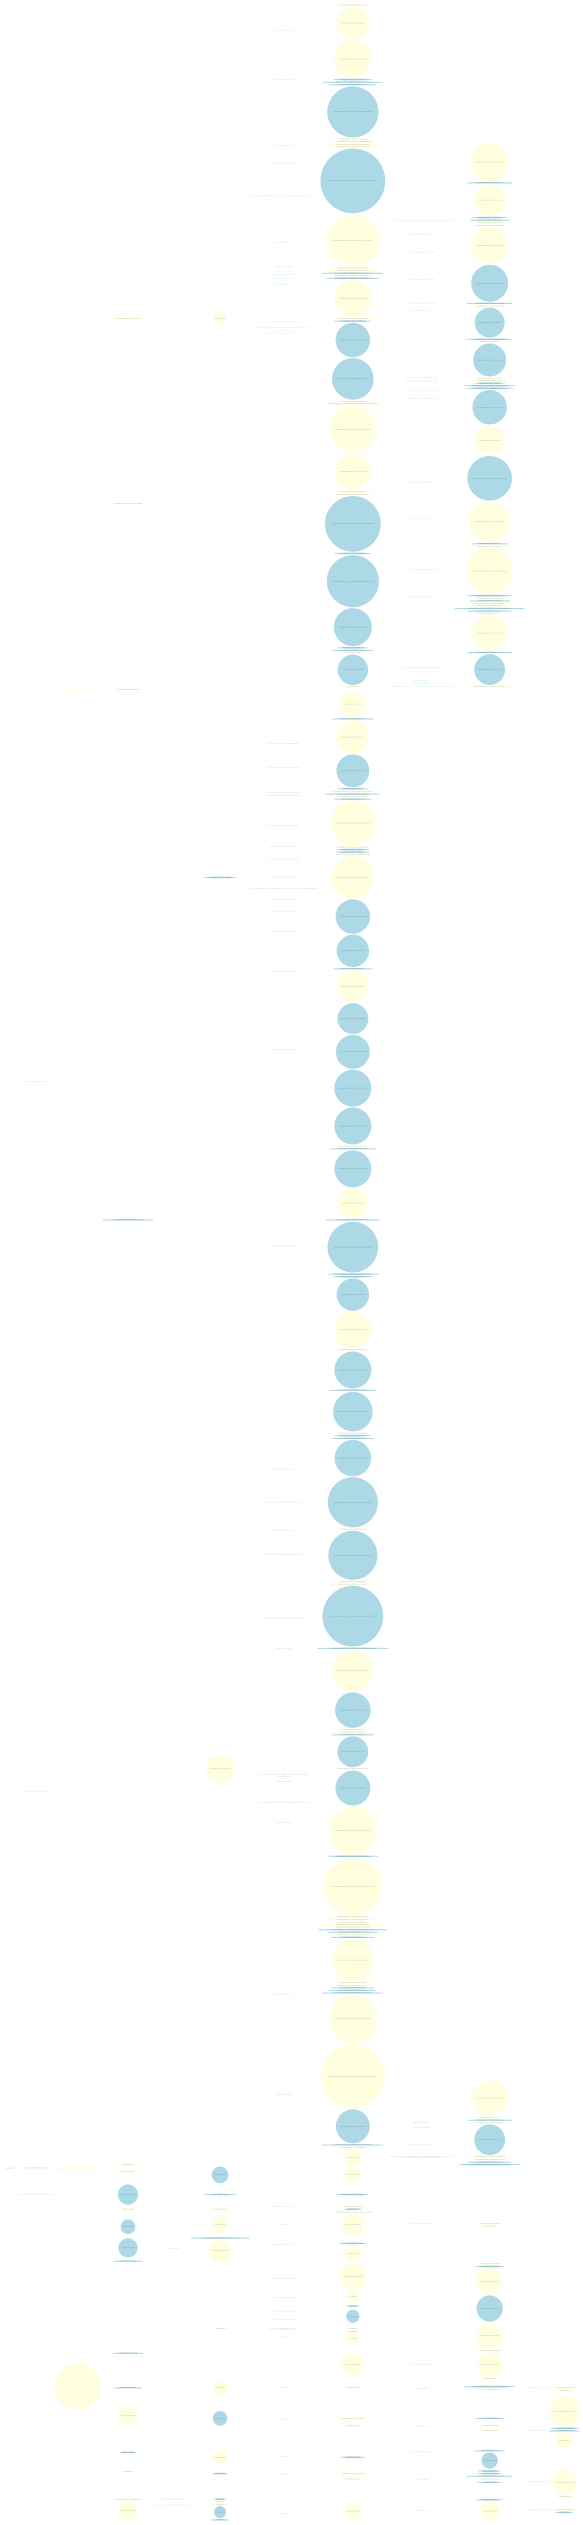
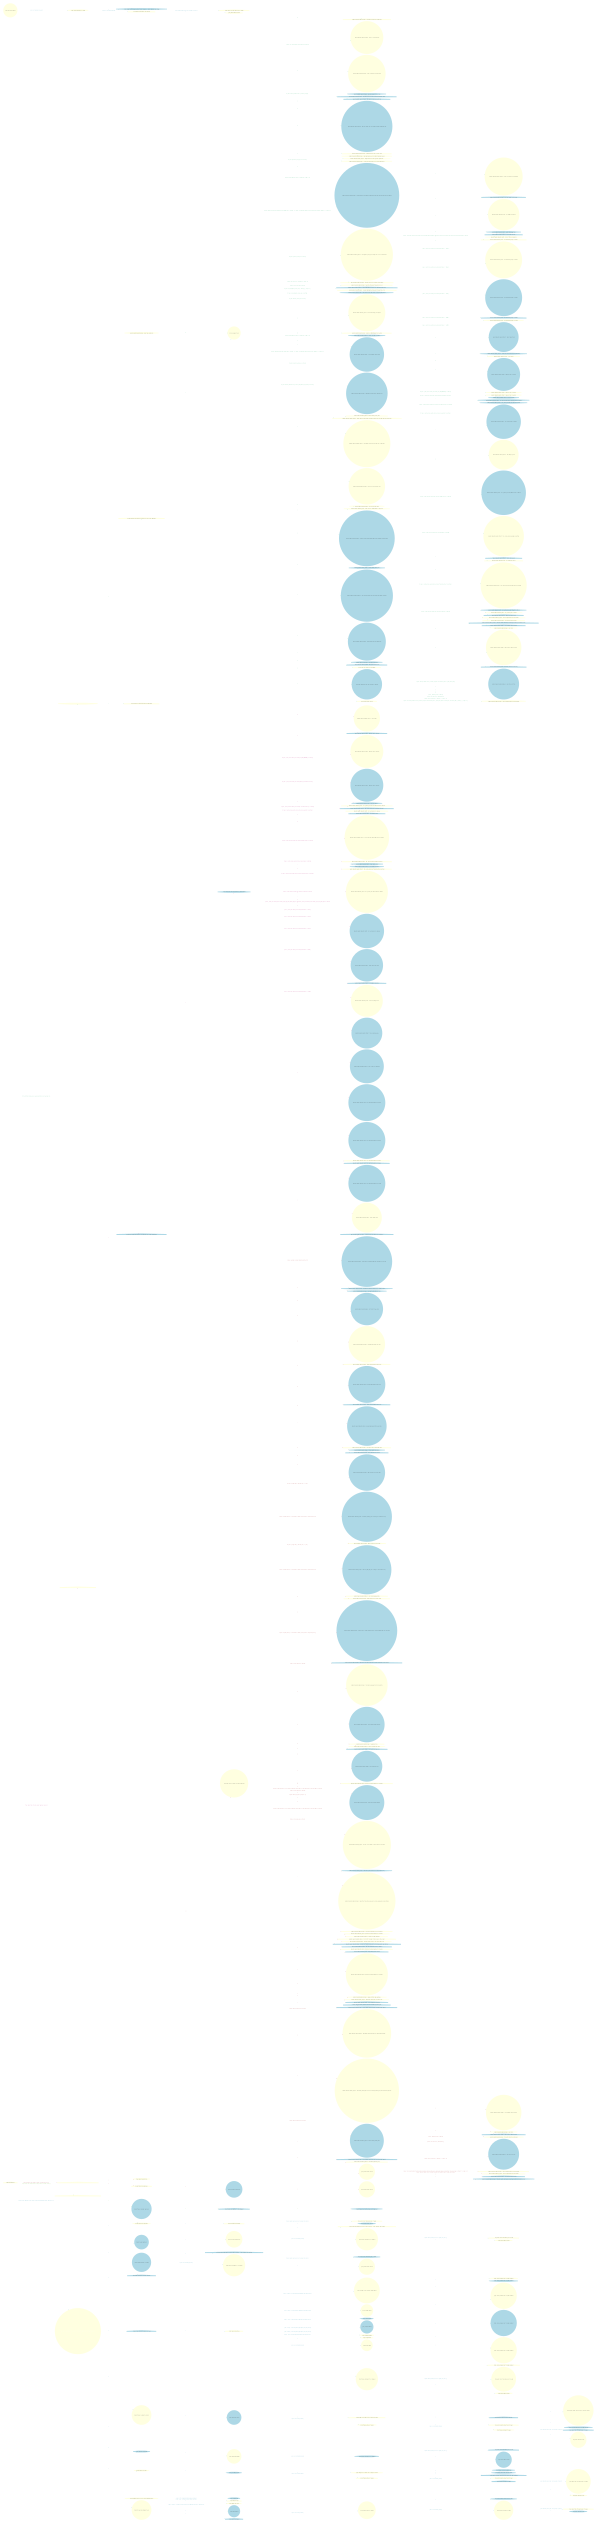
(128, 2388) -> none
